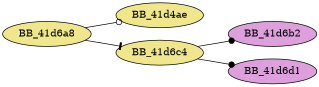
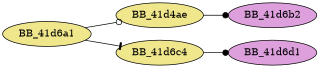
(47, 34) -> (47, 34)
(213, 44) -> (213, 15)
